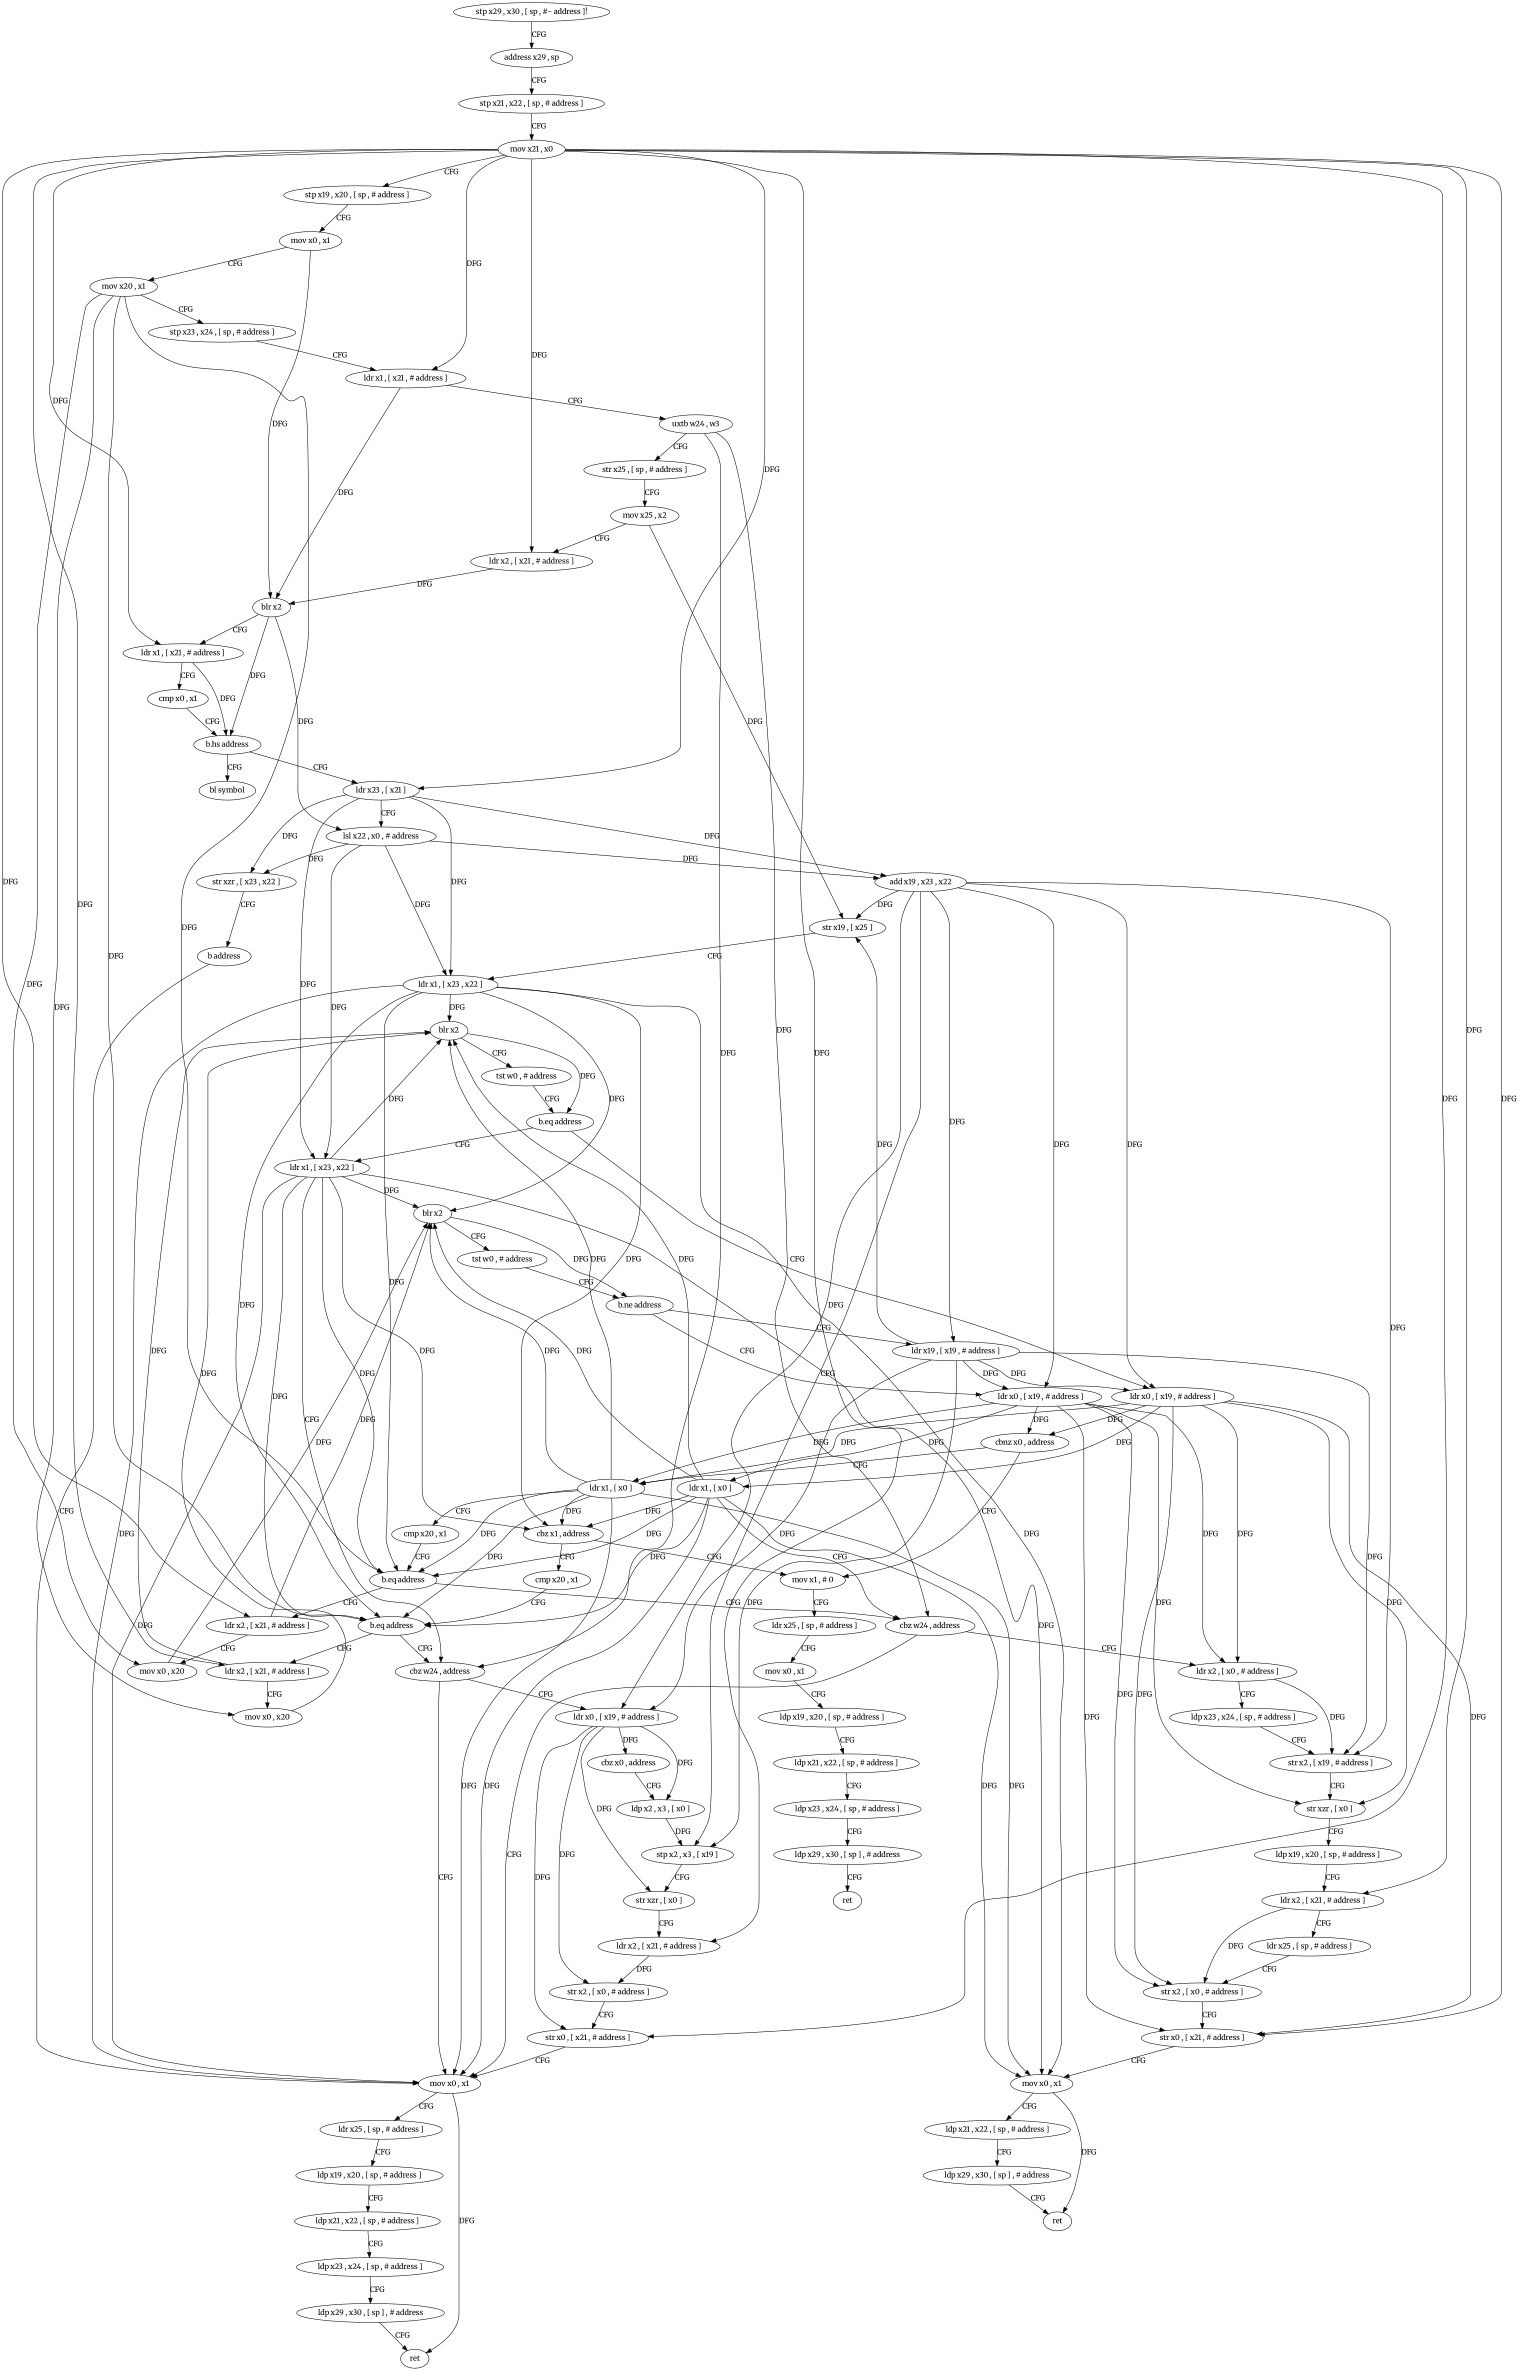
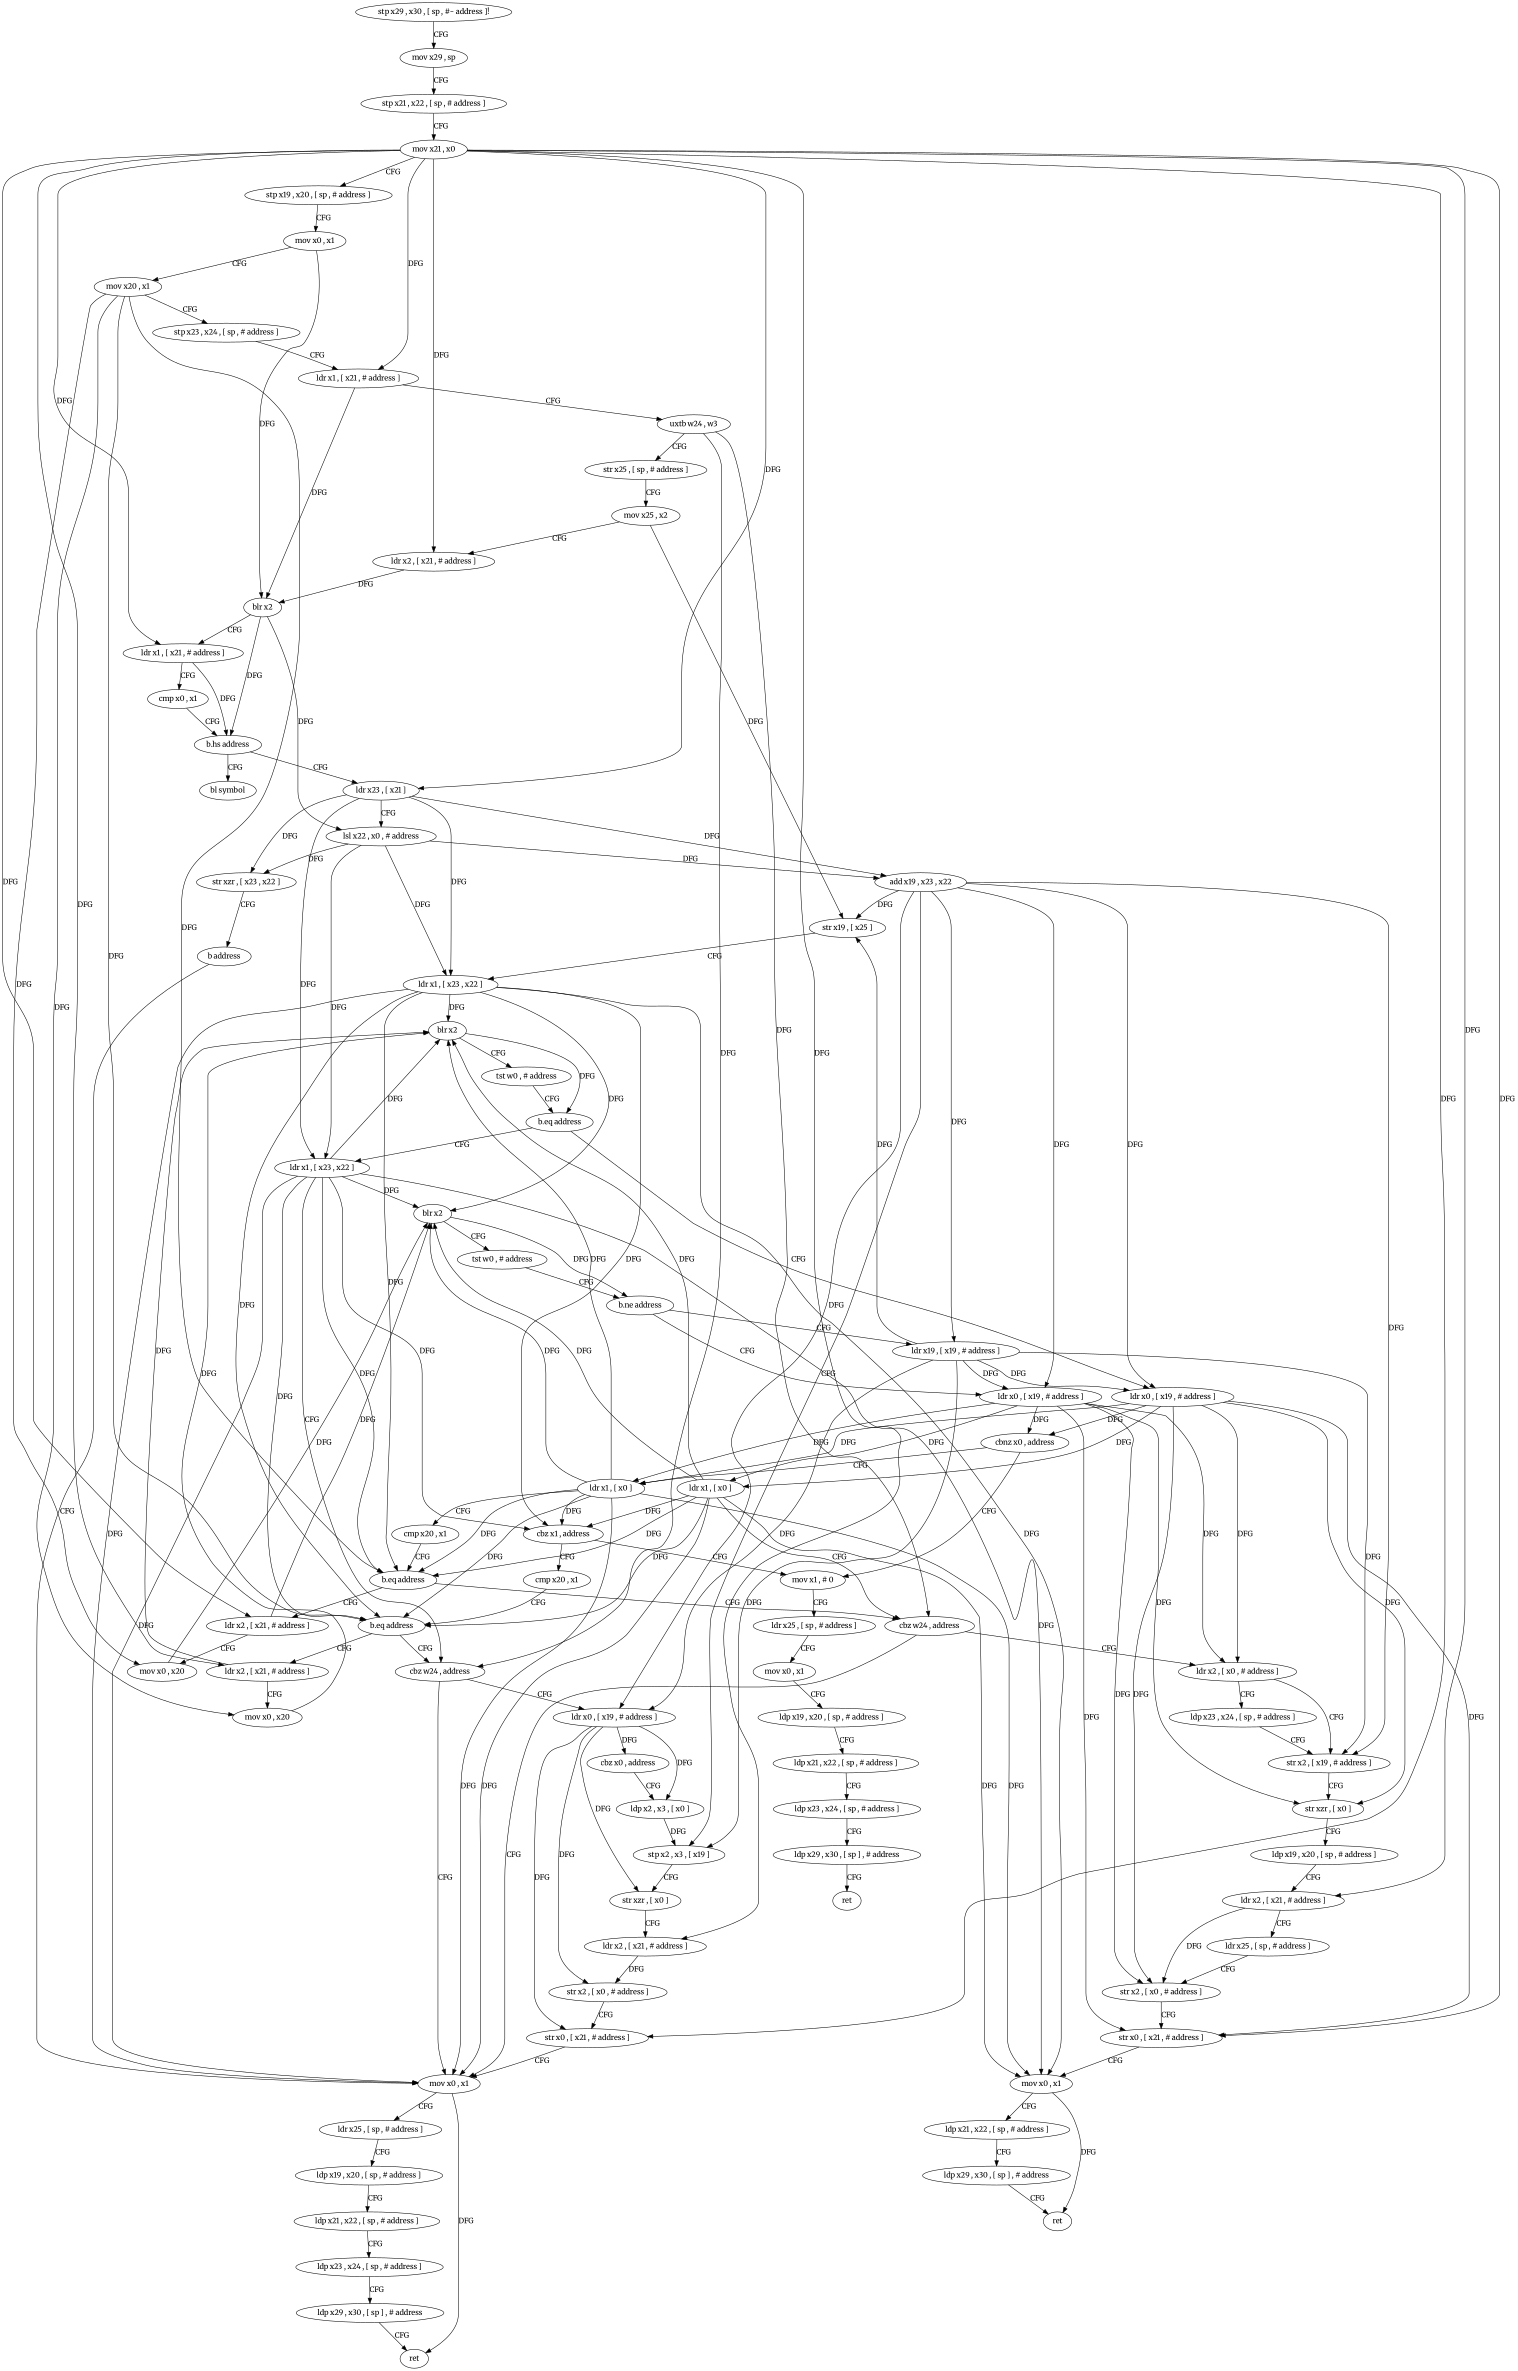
(532, 58) -> (434, 58)
(1338, 1718) -> (1337, 1718)
